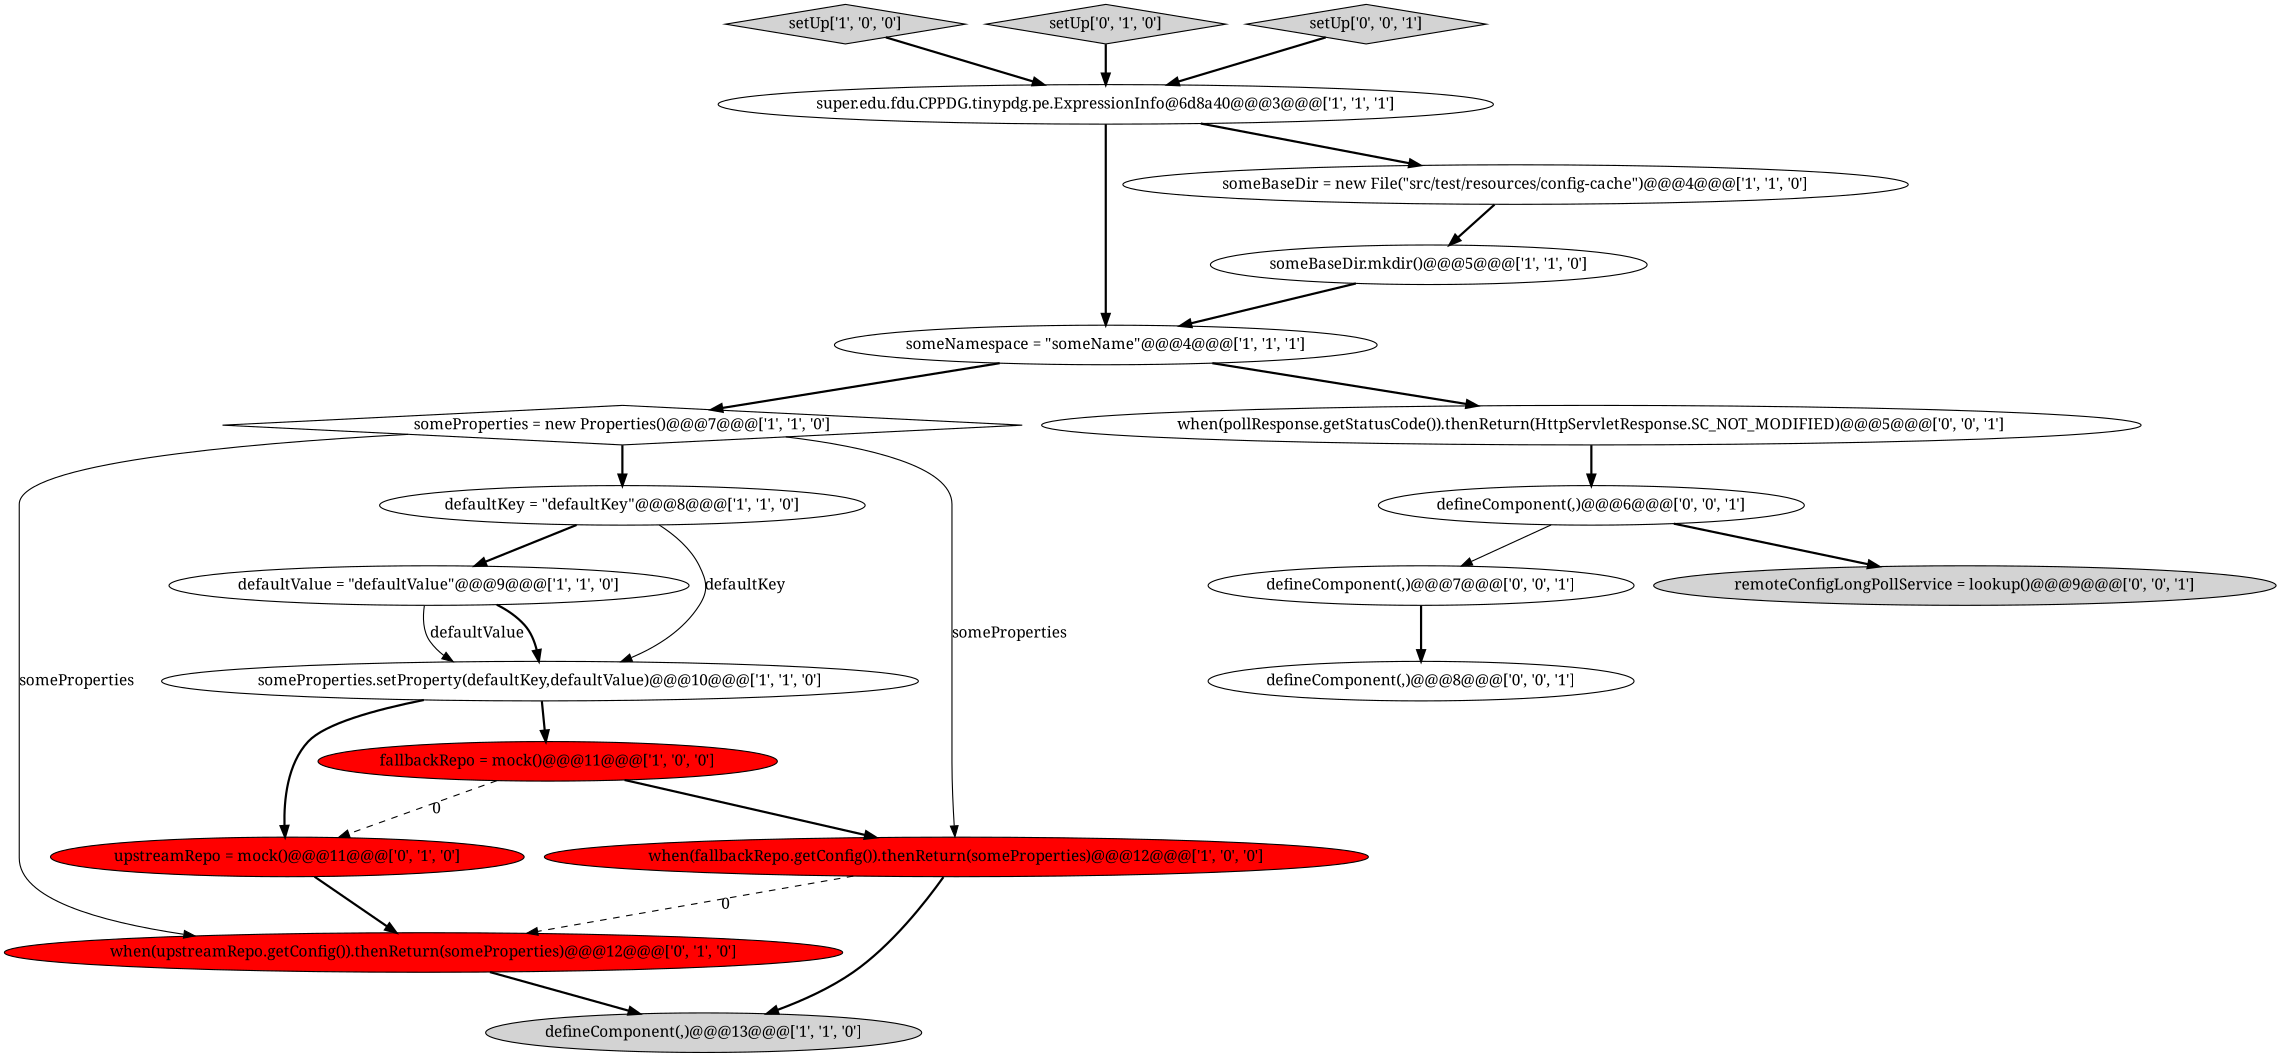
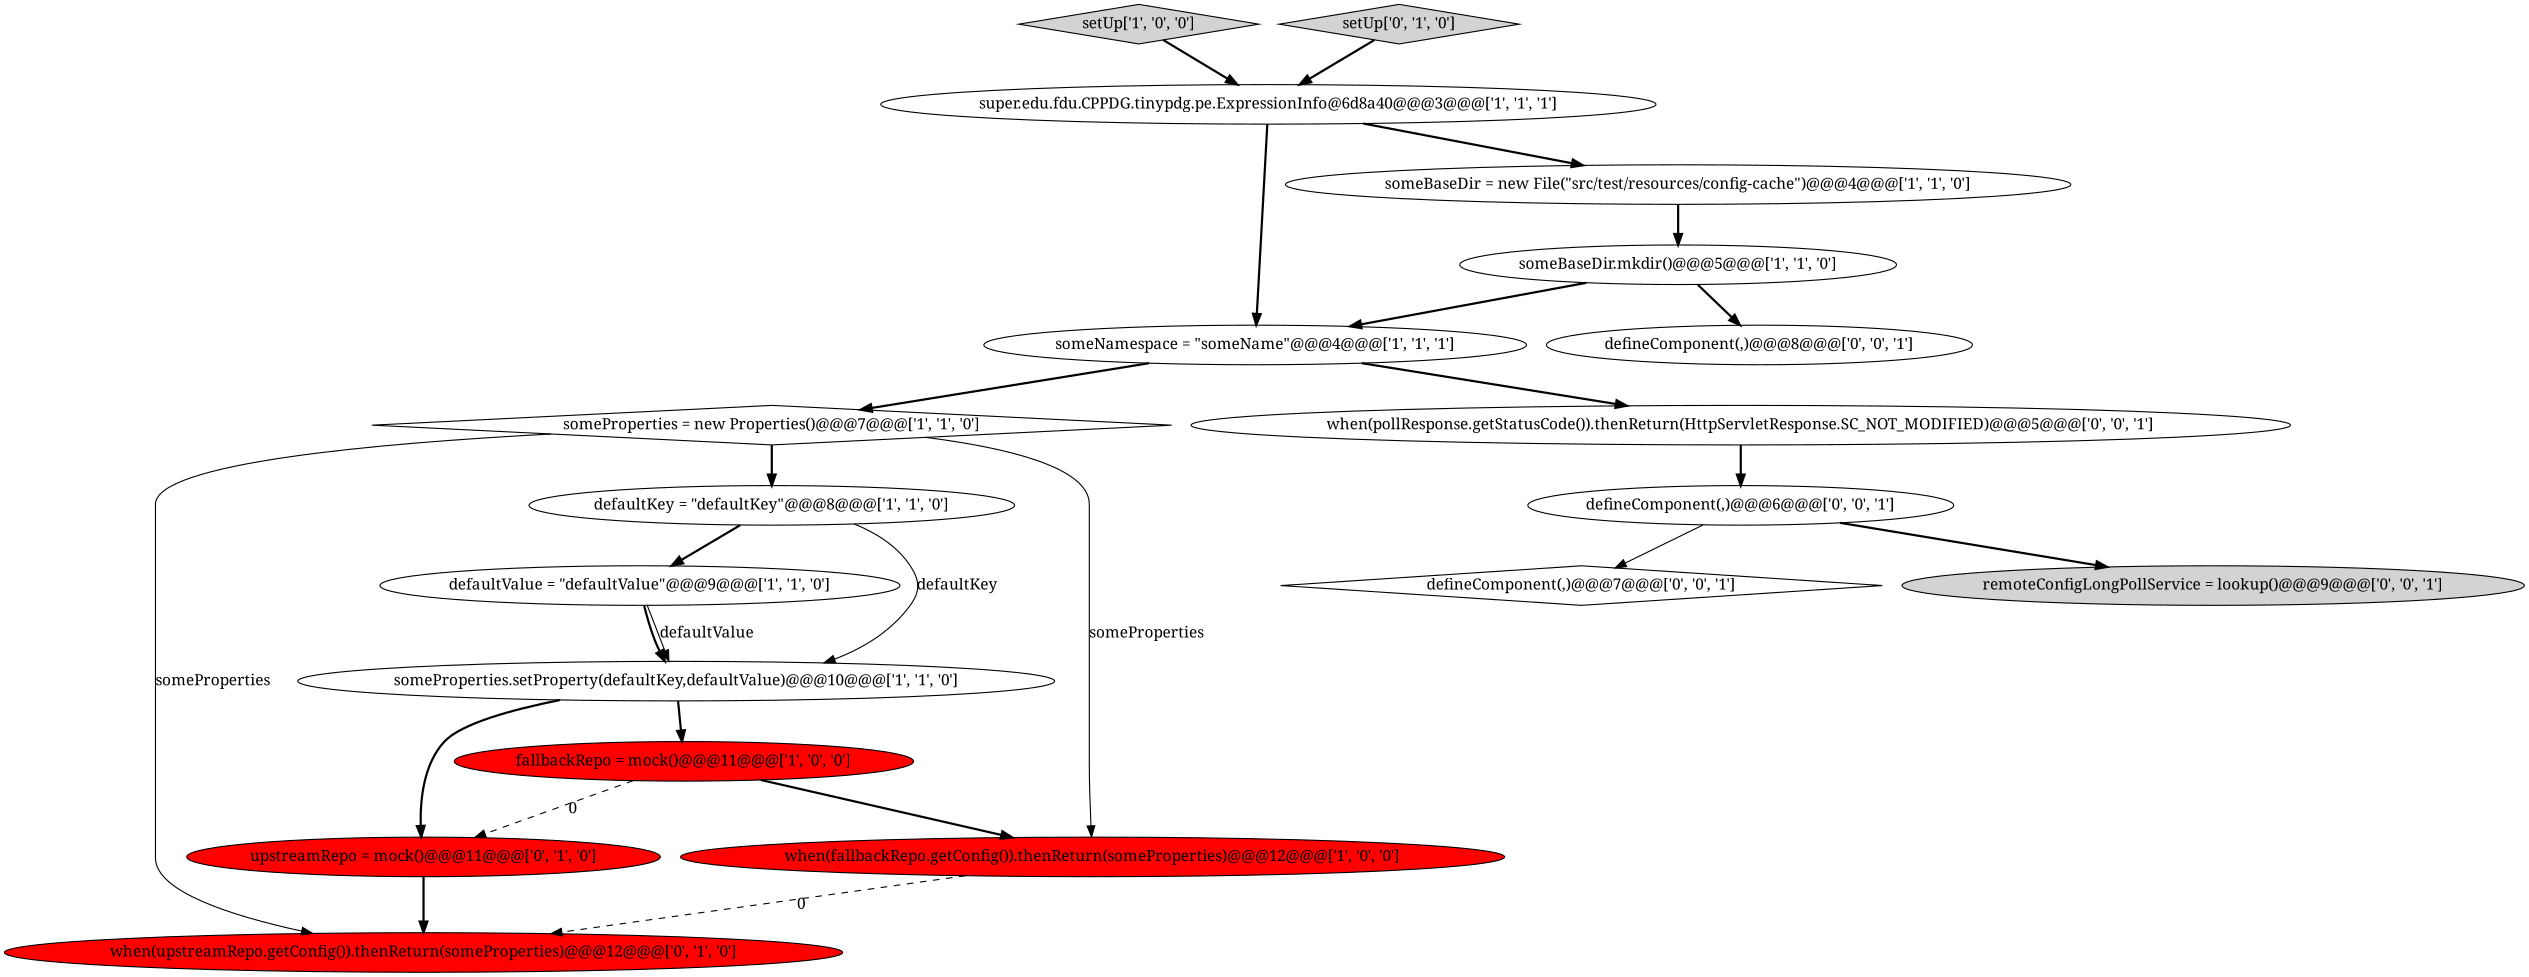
(1366, 24) -> none
(1421, 586) -> (1581, 586)
(1421, 628) -> (1715, 301)
(704, 1033) -> none
